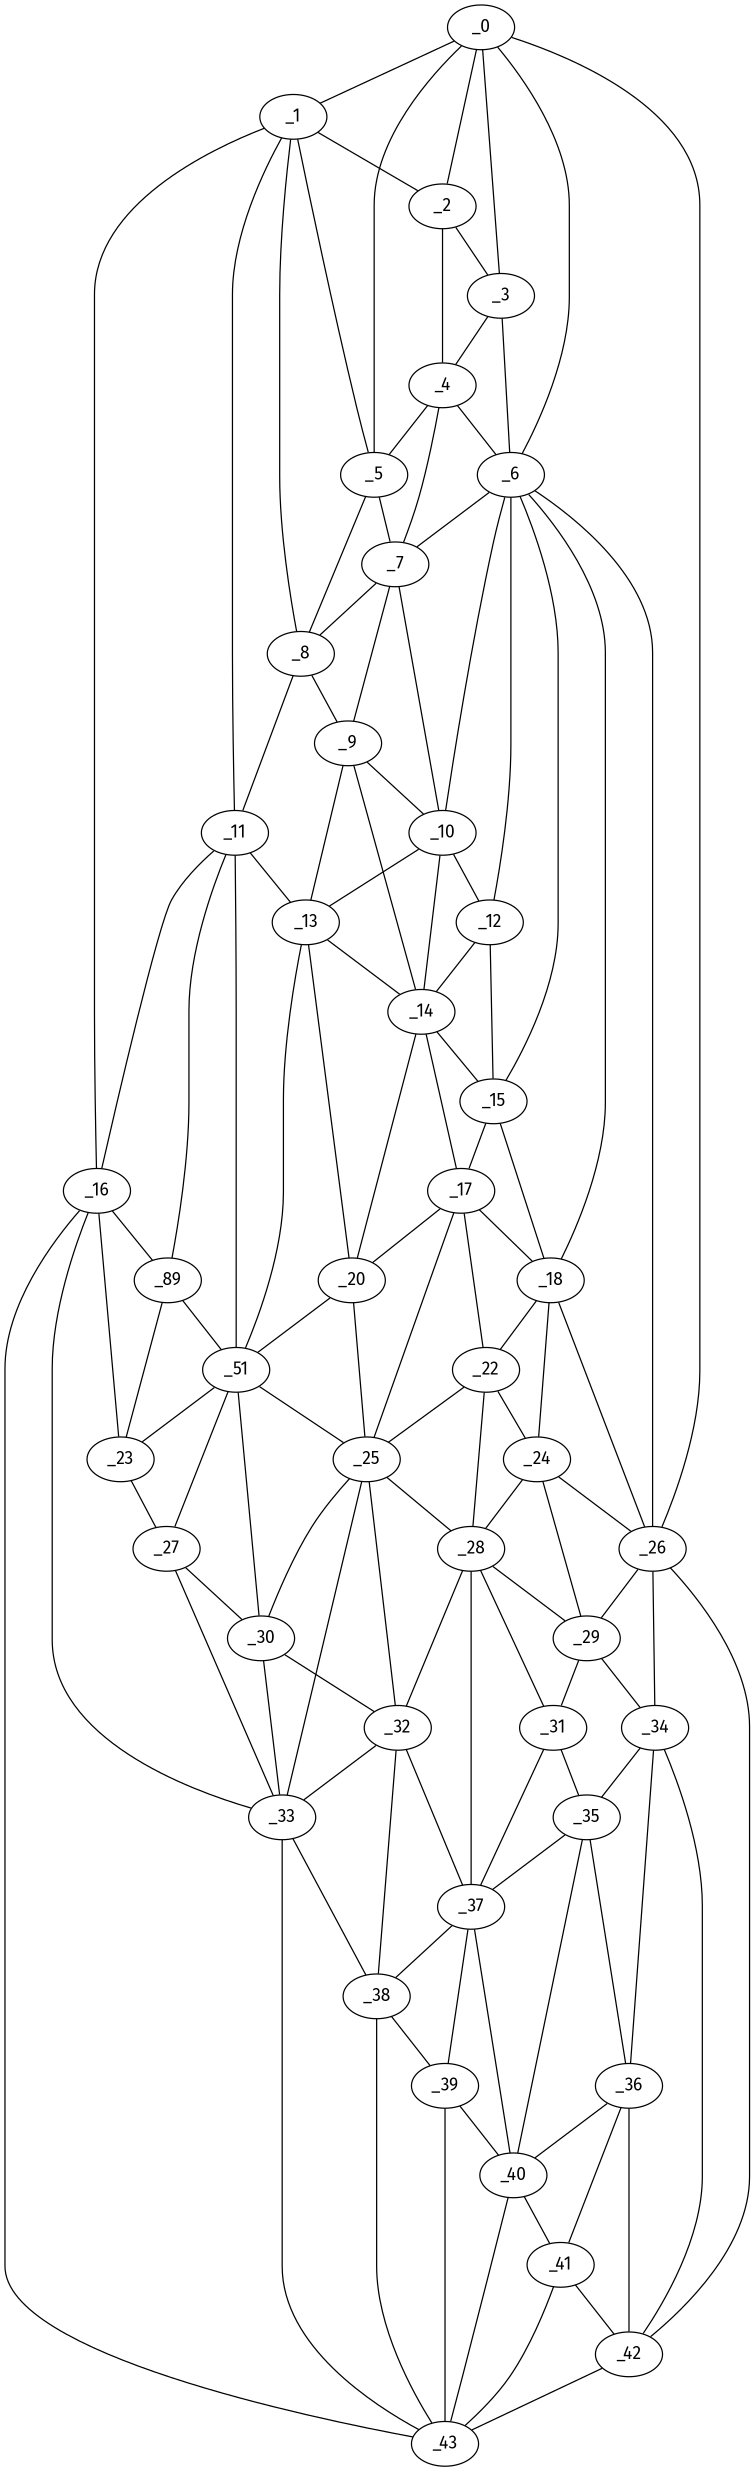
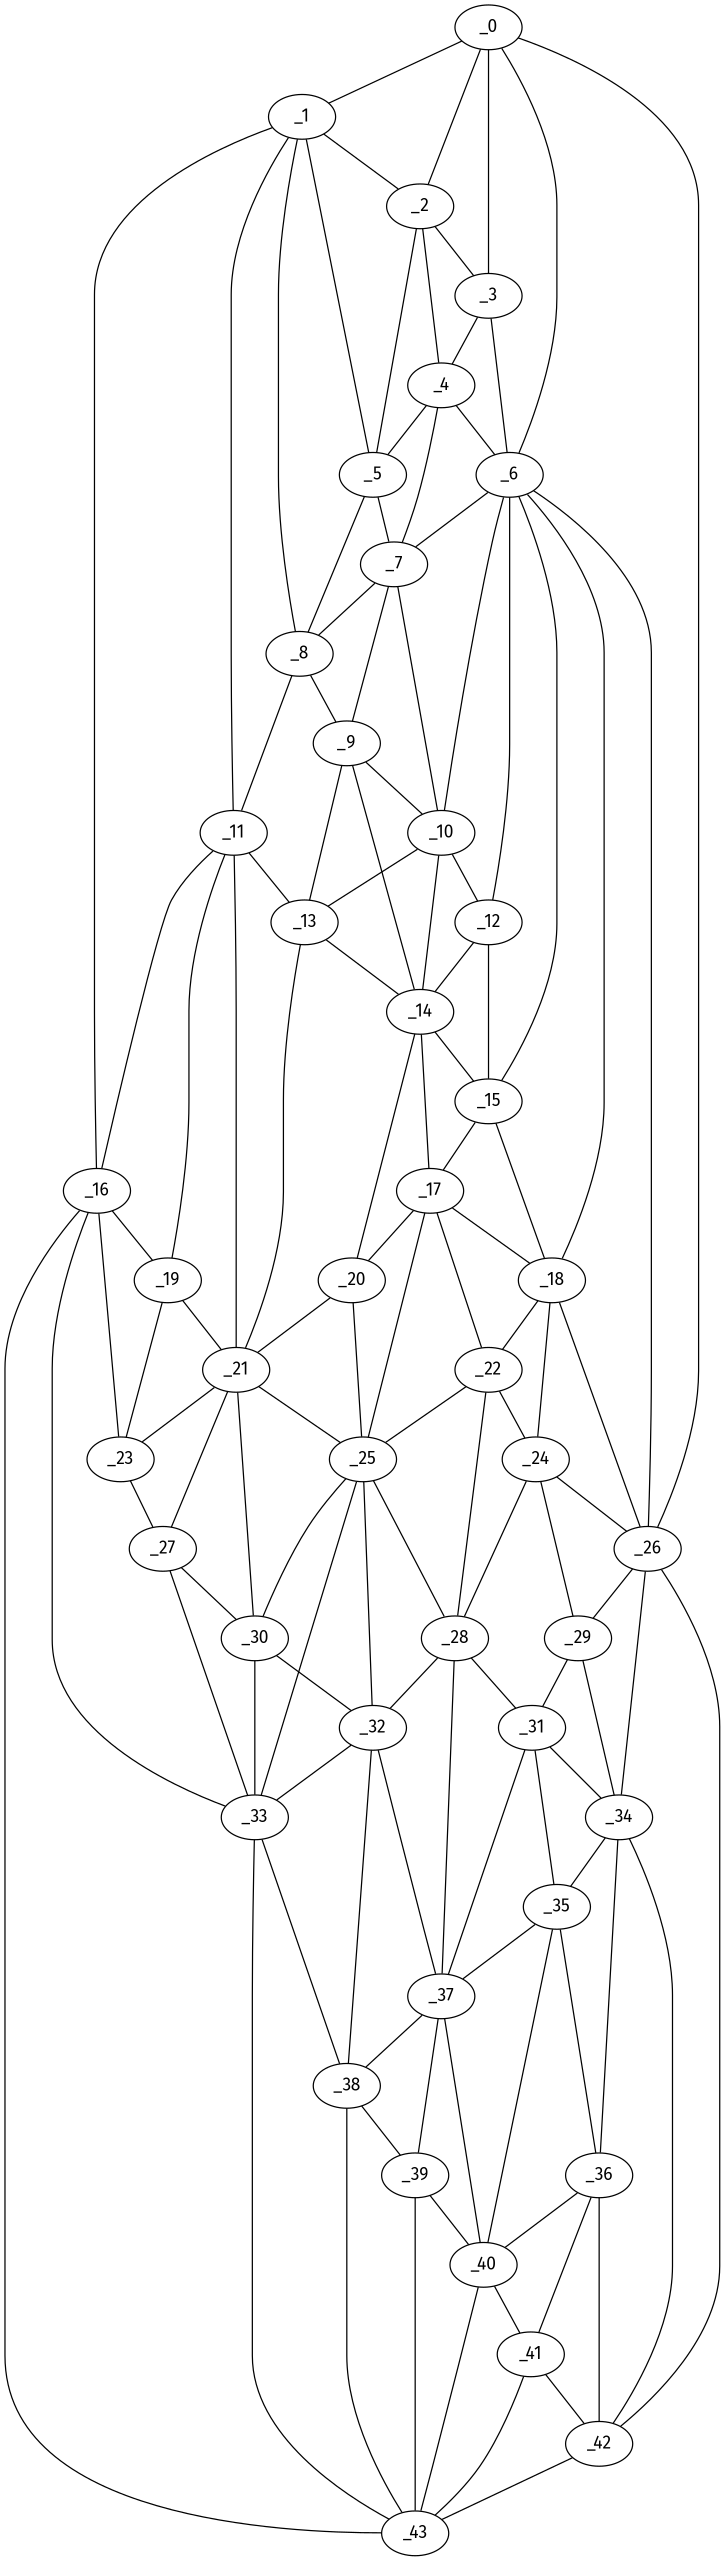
(374, 236) -> (396, 341)
(329, 1101) -> none
(168, 1280) -> (168, 1280)
(236, 1370) -> (236, 1370)
(529, 1594) -> none
none -> (576, 1773)
